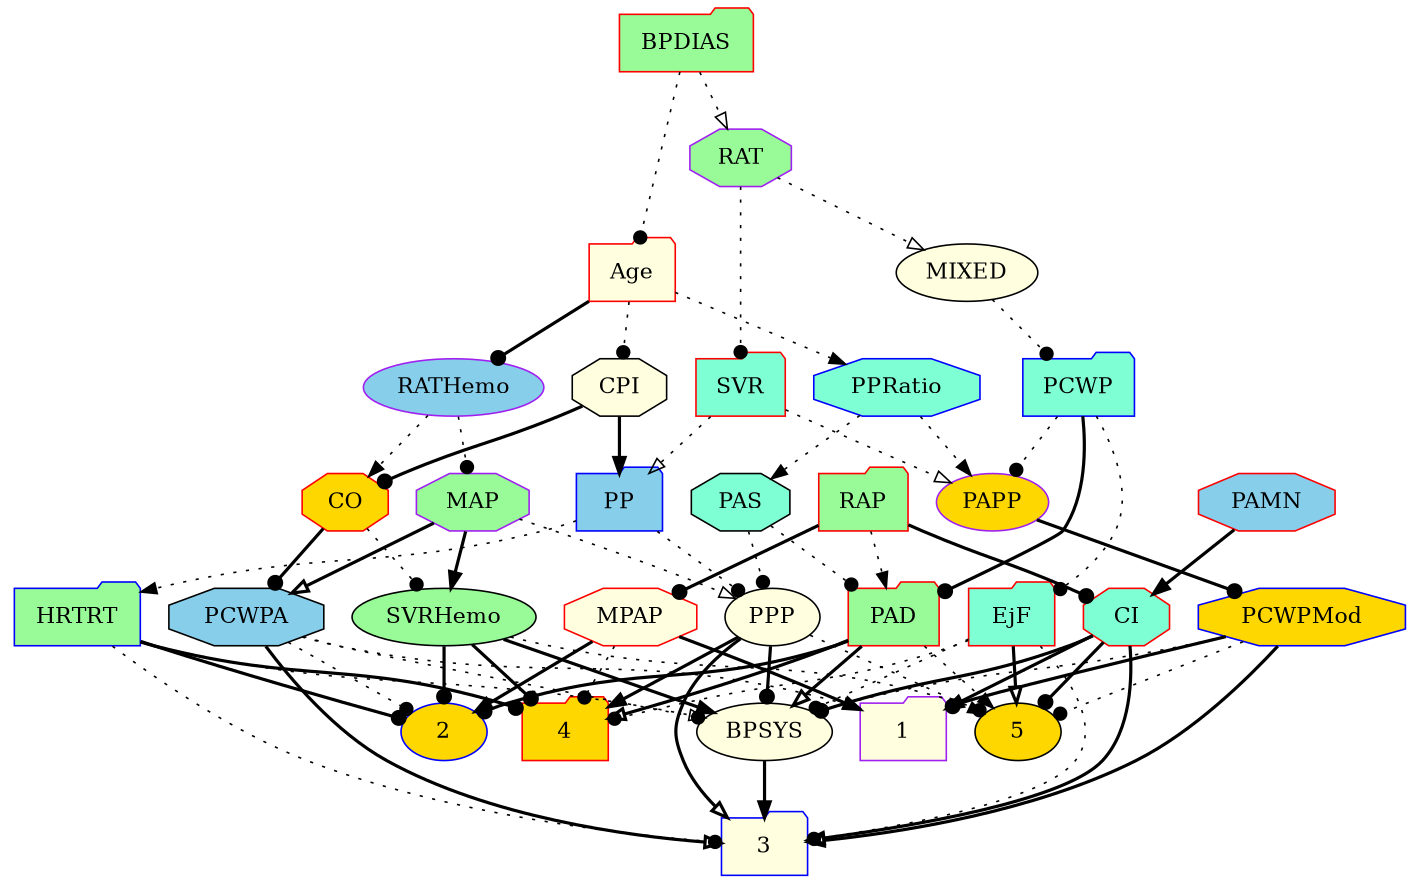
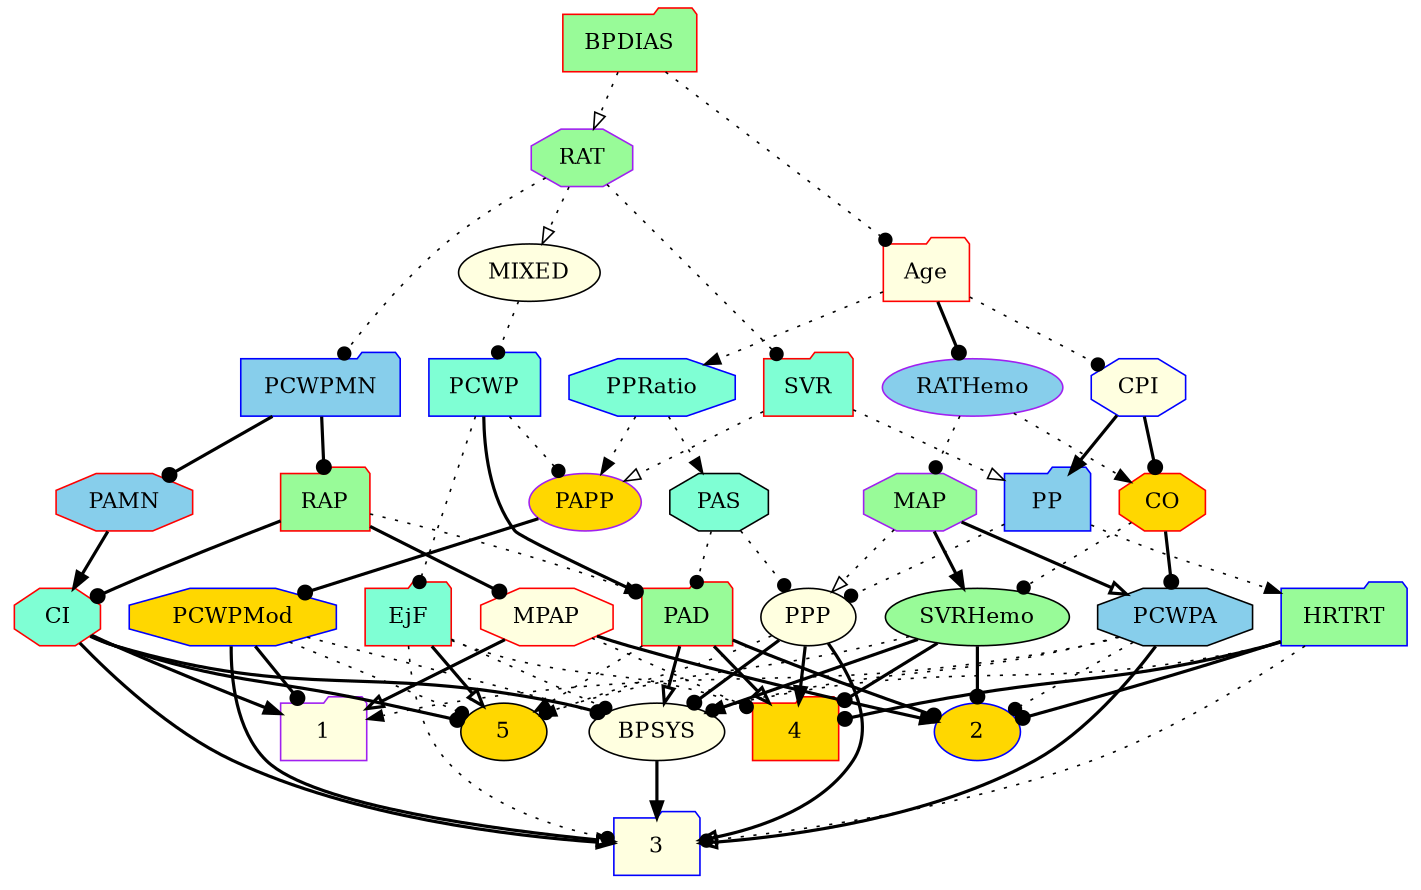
none -> (320, 387)
(619, 387) -> (1138, 387)
